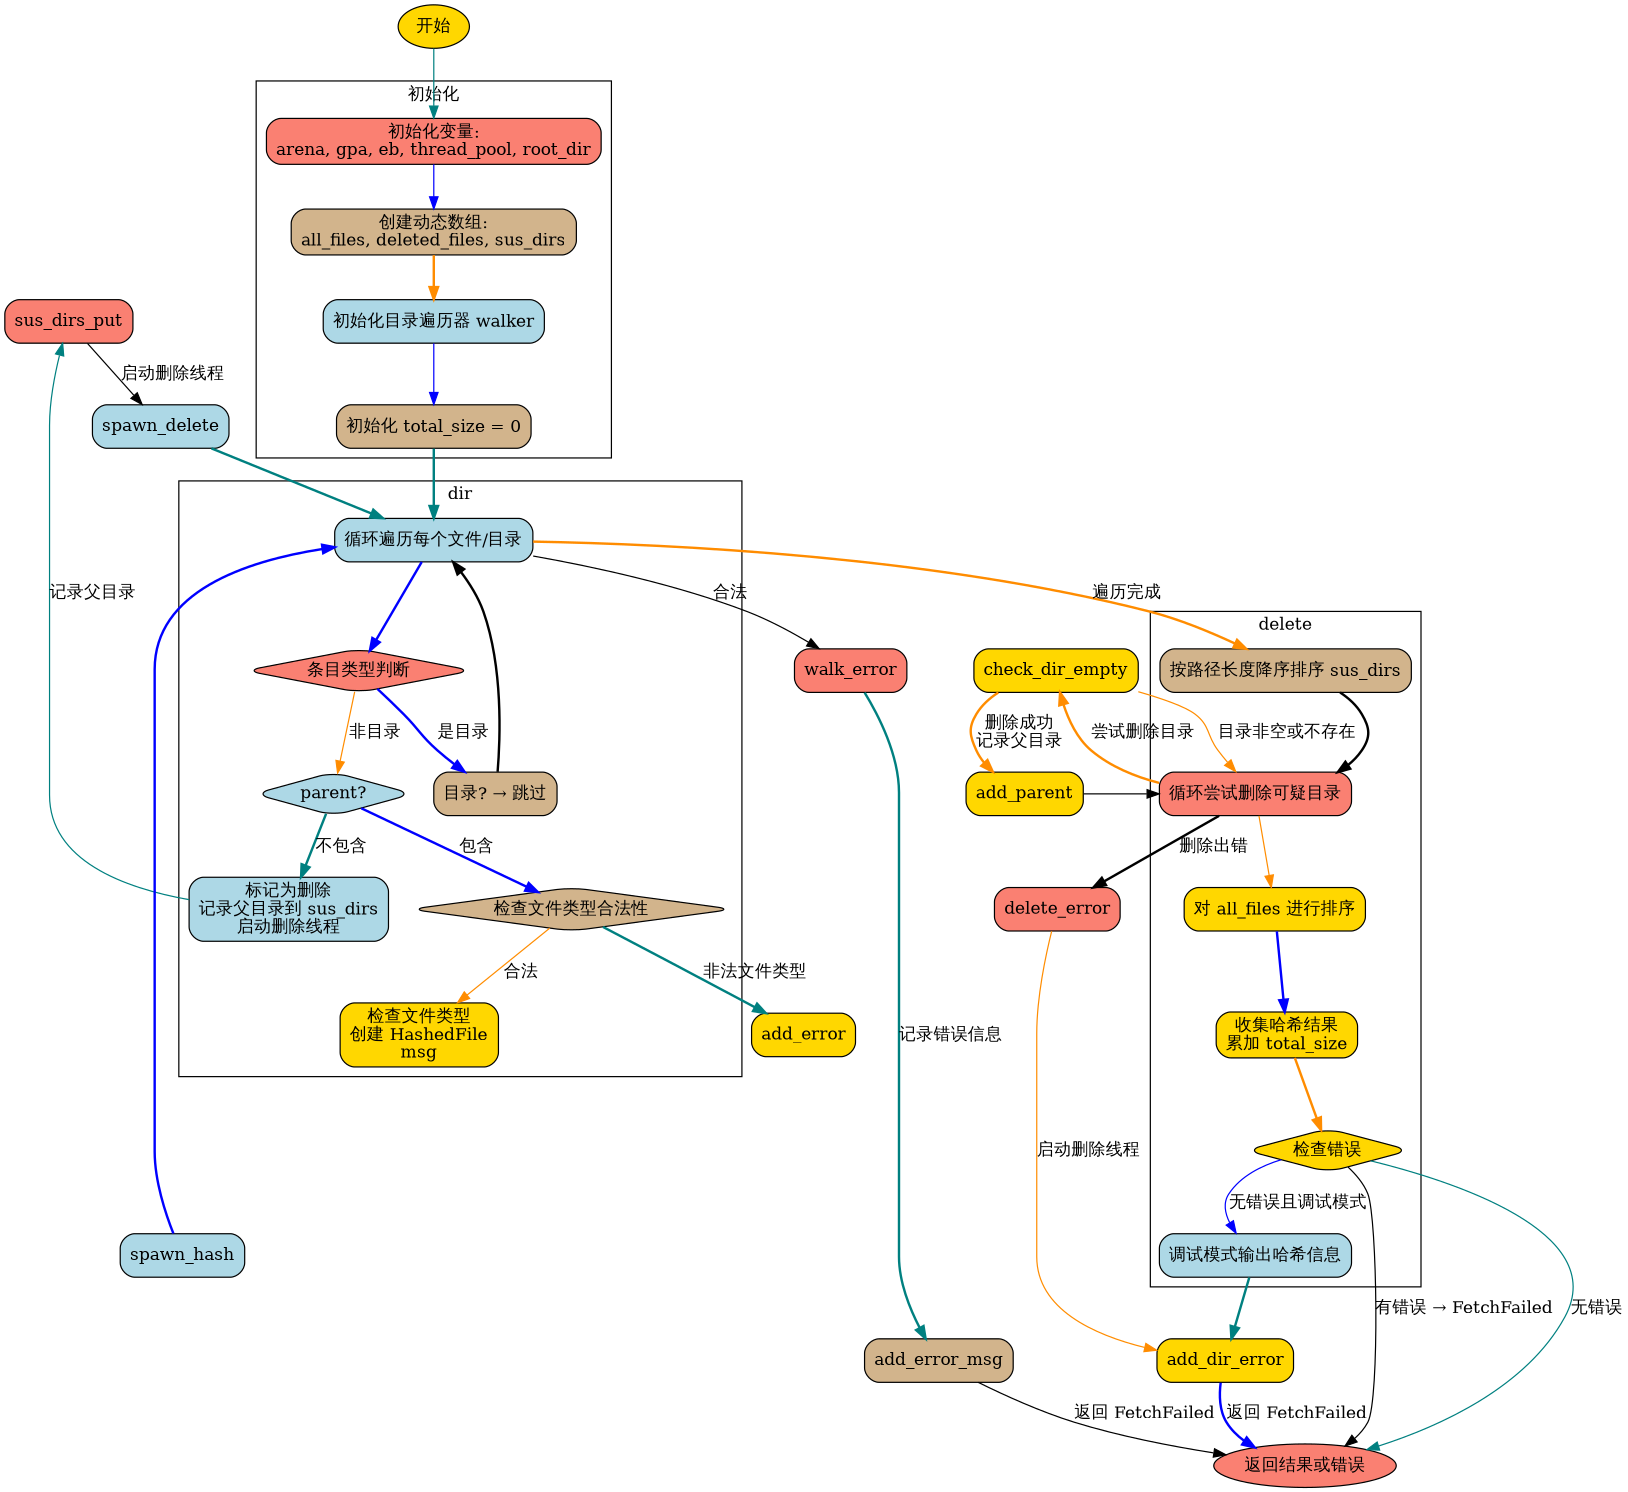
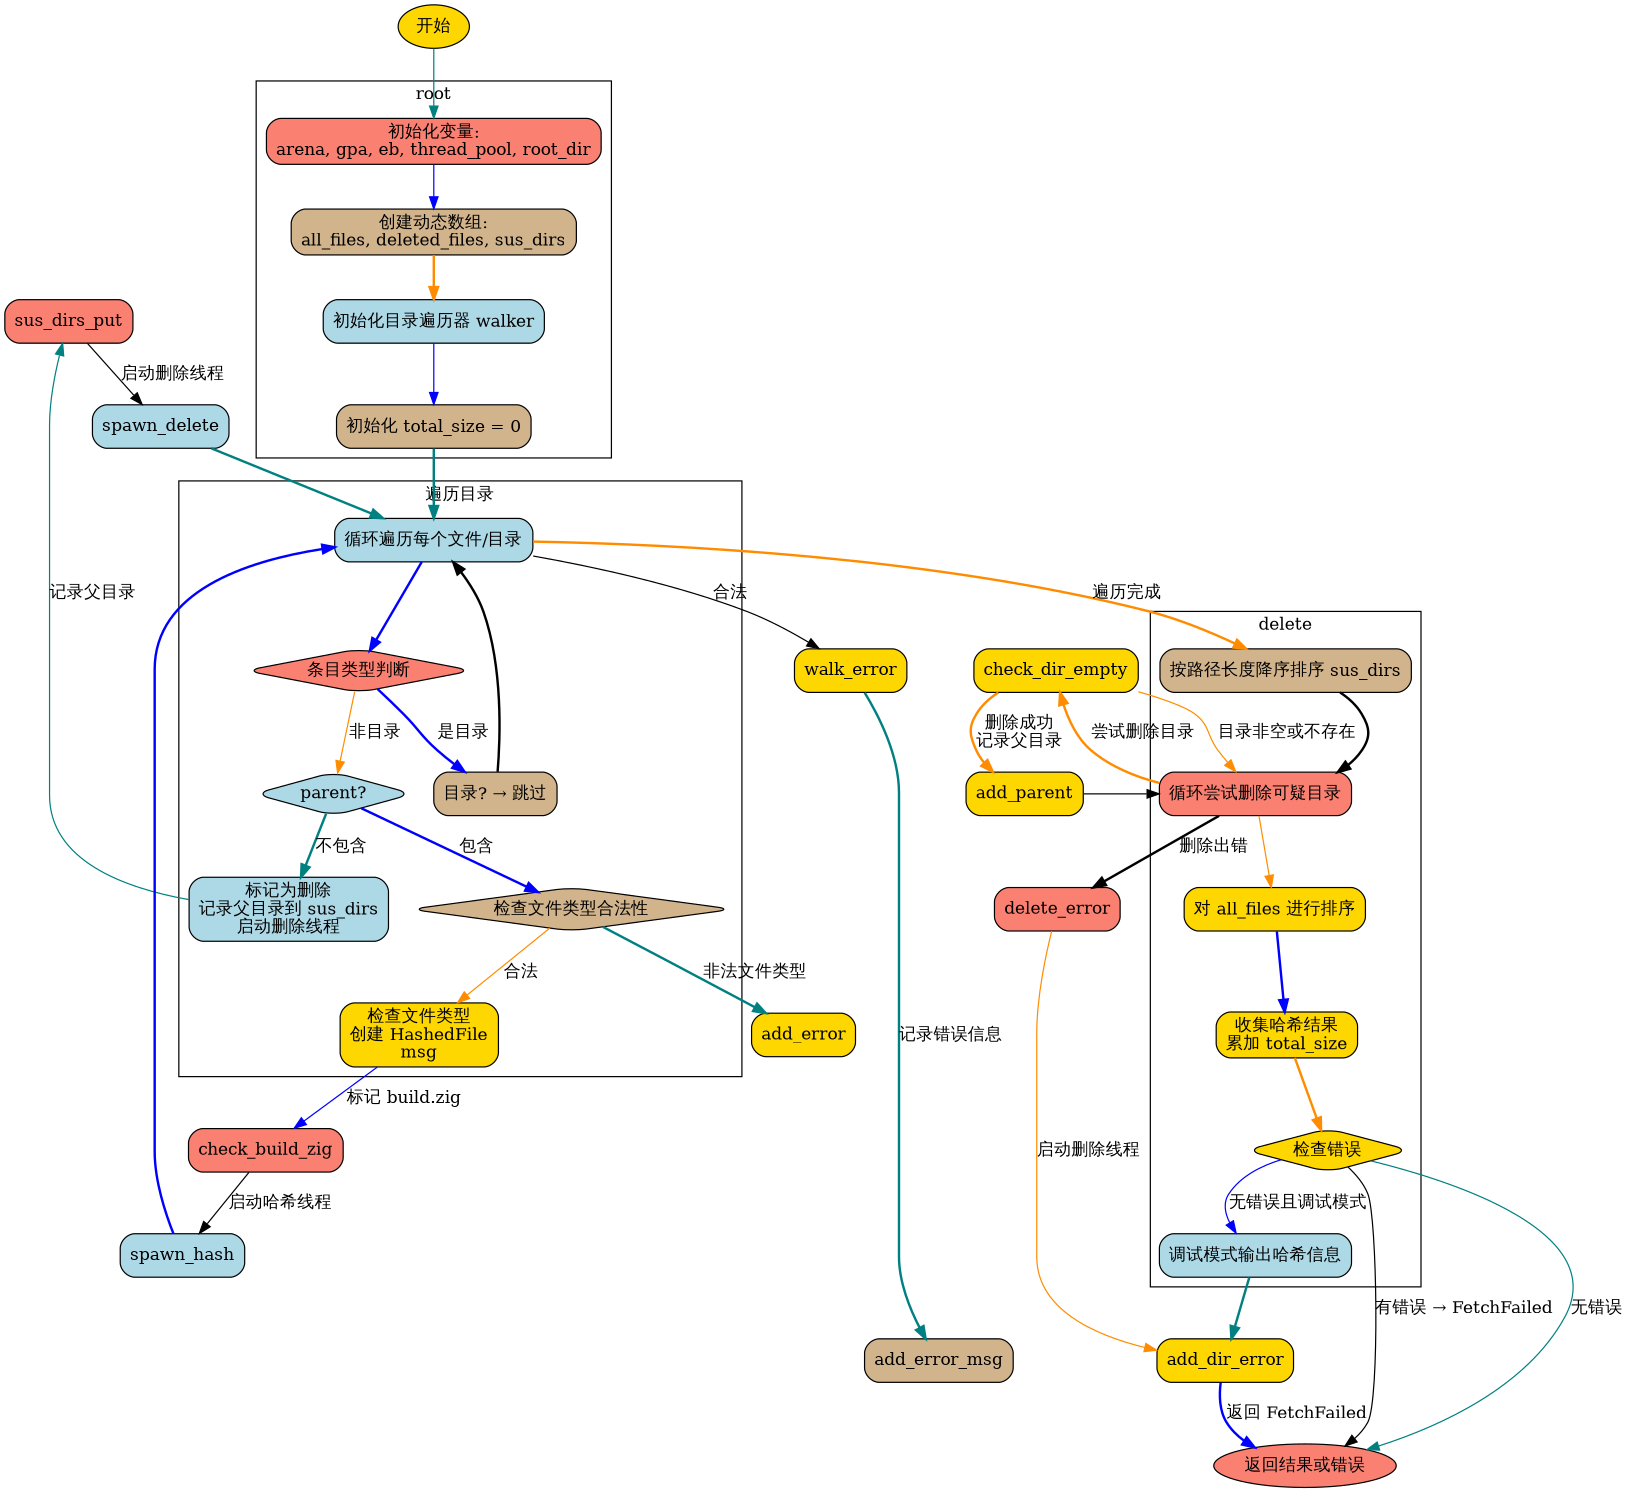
(434, 95) -> (434, 95)
(460, 495) -> (460, 495)
(851, 671) -> (851, 671)
none -> (266, 1150)
(1093, 1428) -> none
